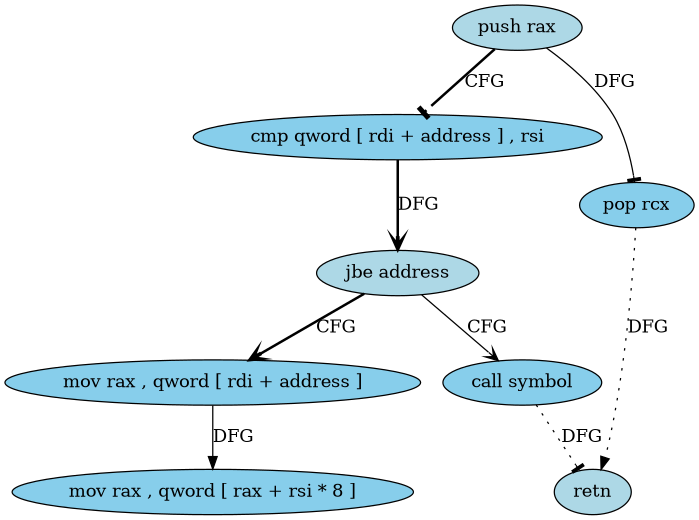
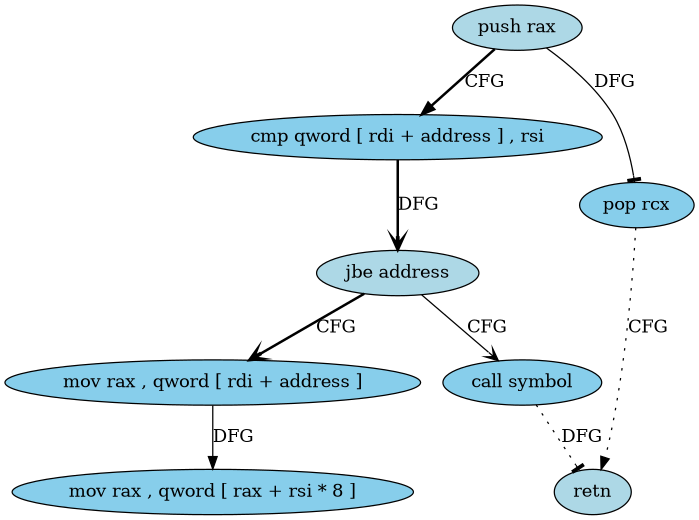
(463, 77) -> (463, 77)
(648, 328) -> (648, 328)
